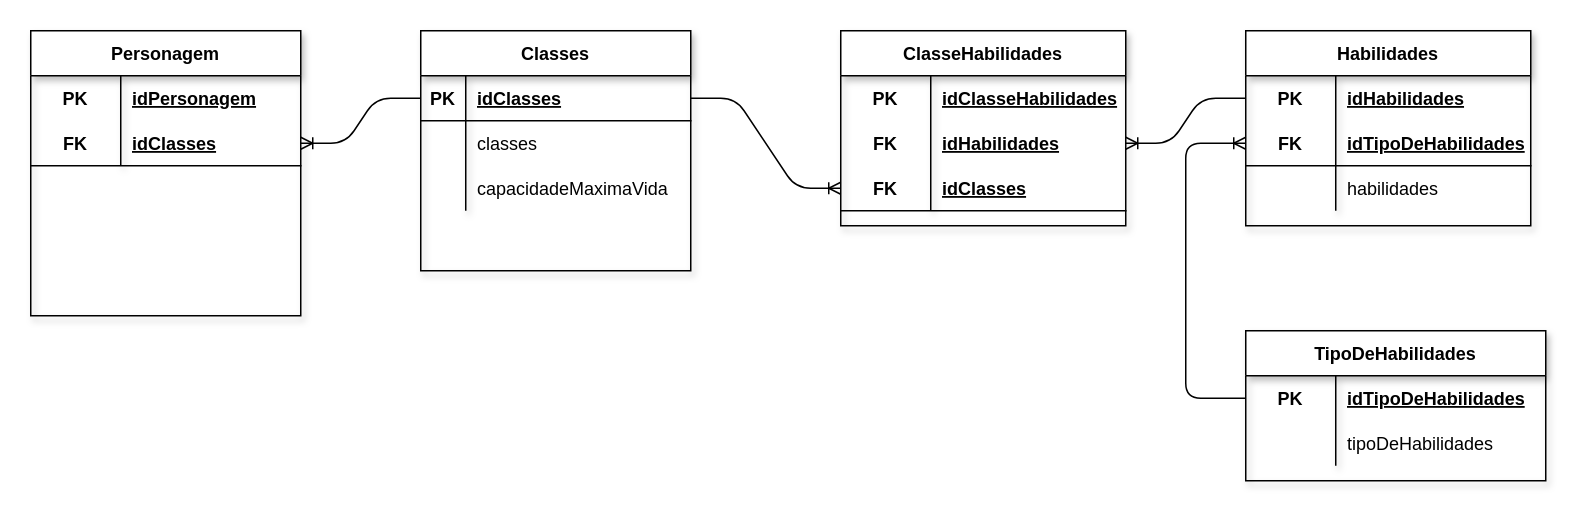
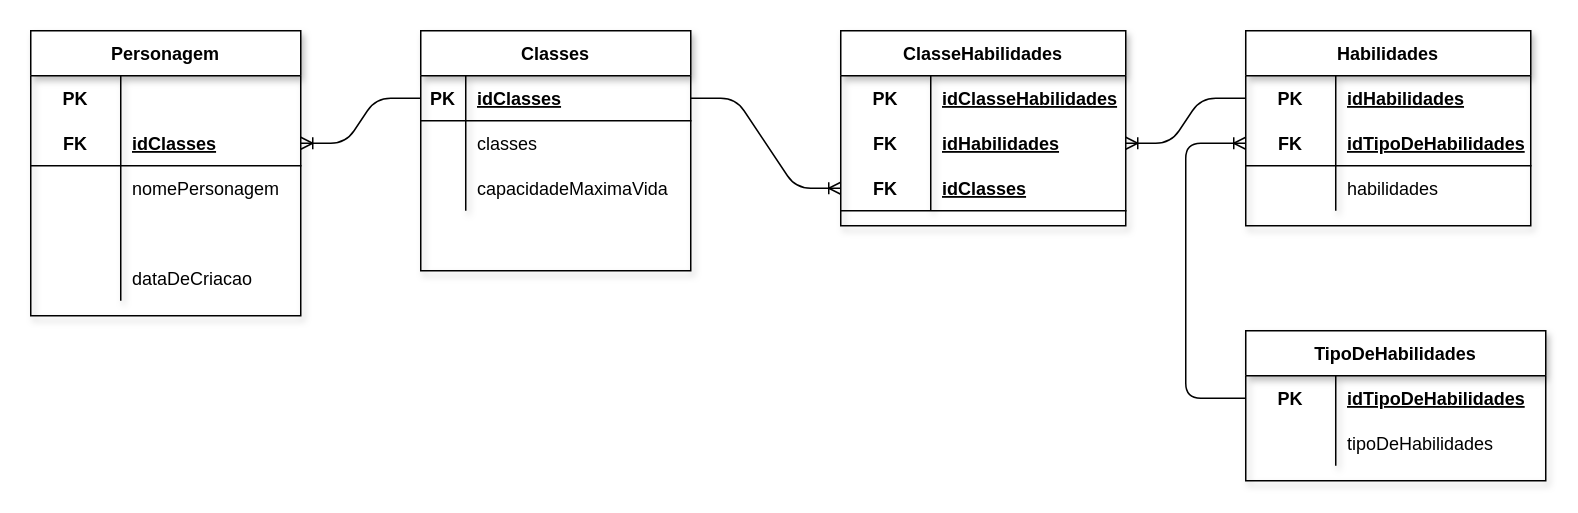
(211, 98) -> none
none -> (211, 188)
none -> (211, 278)
